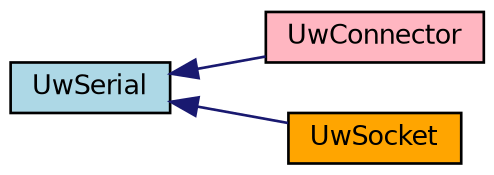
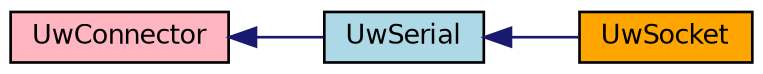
(231, 63) -> (290, 37)
